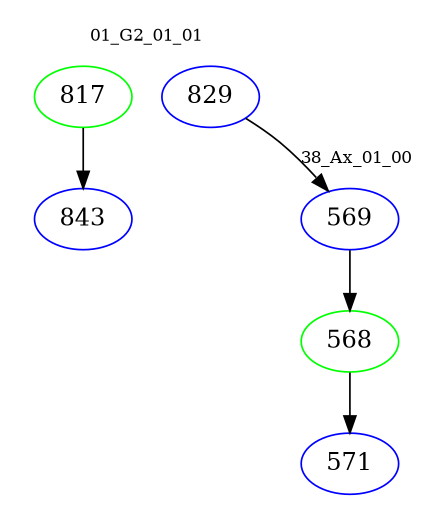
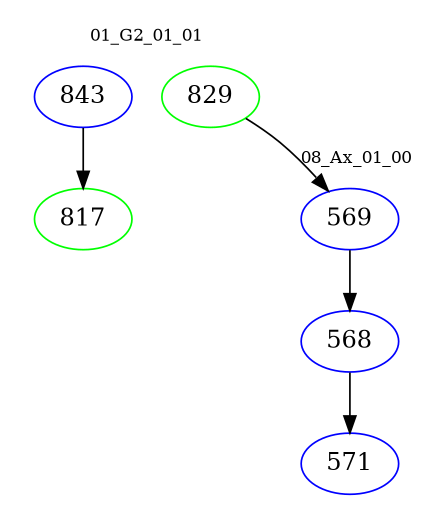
(211, 97) -> (211, 97)
(83, 150) -> (83, 150)
(357, 159) -> (357, 159)
(350, 341) -> (350, 341)
